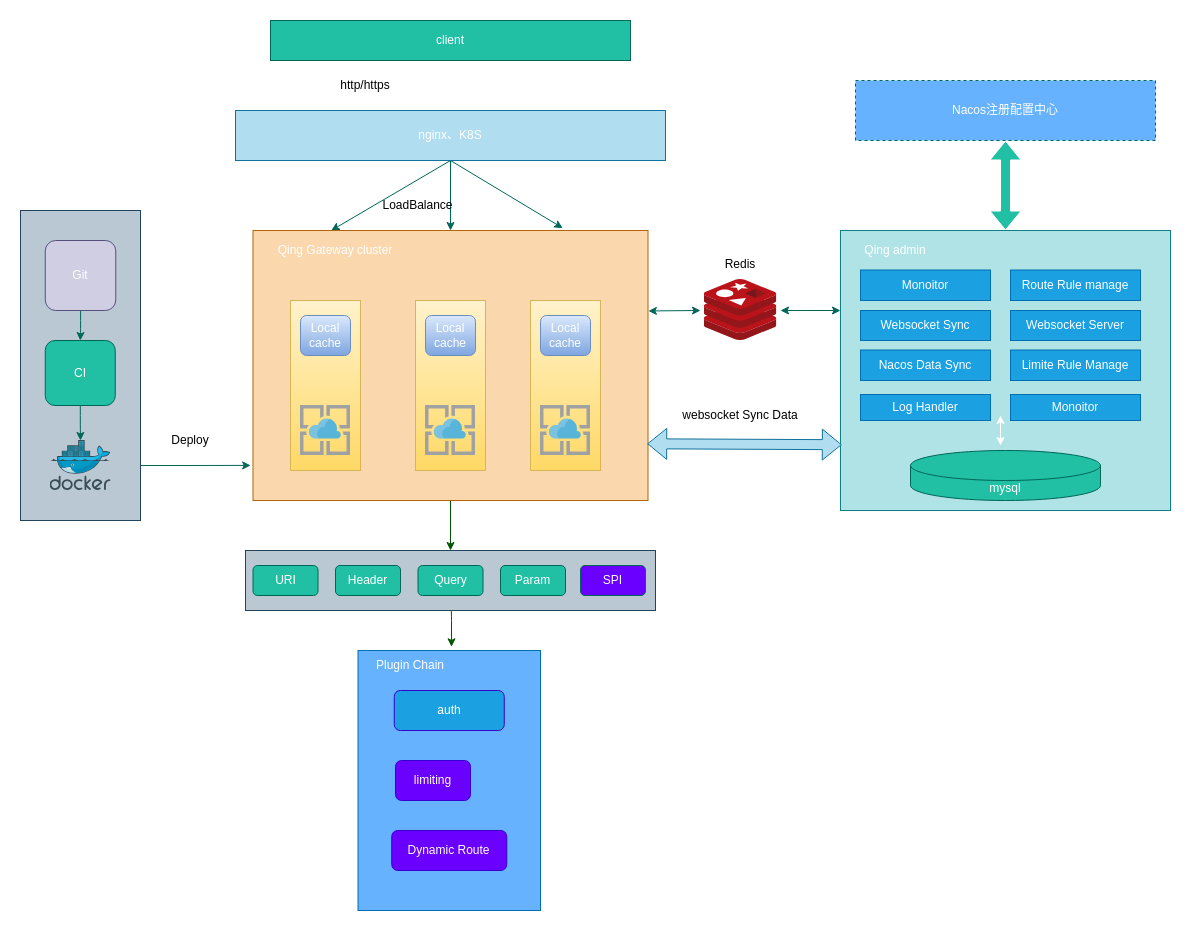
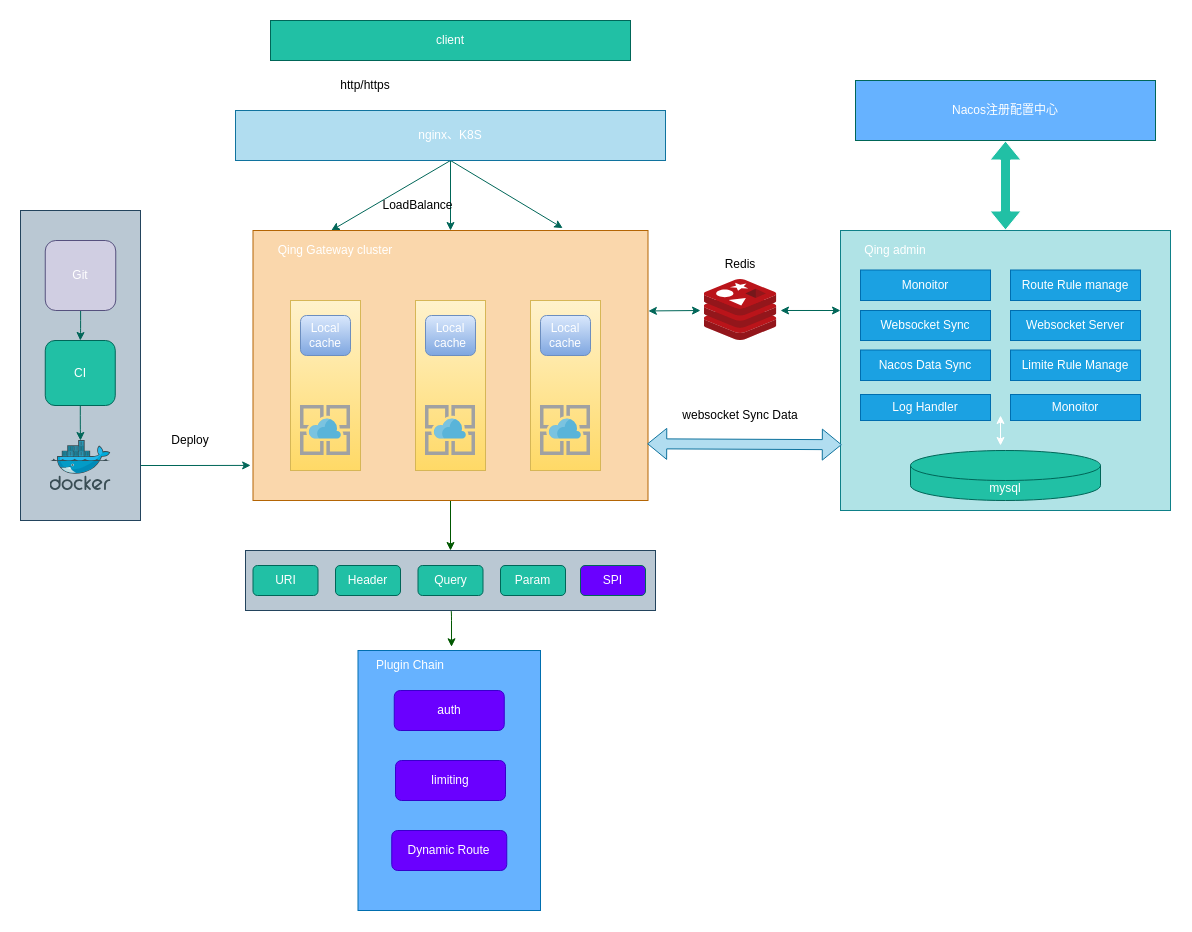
(1006, 111) -> (1006, 111)
(449, 711) -> (449, 711)
(433, 781) -> (451, 781)
